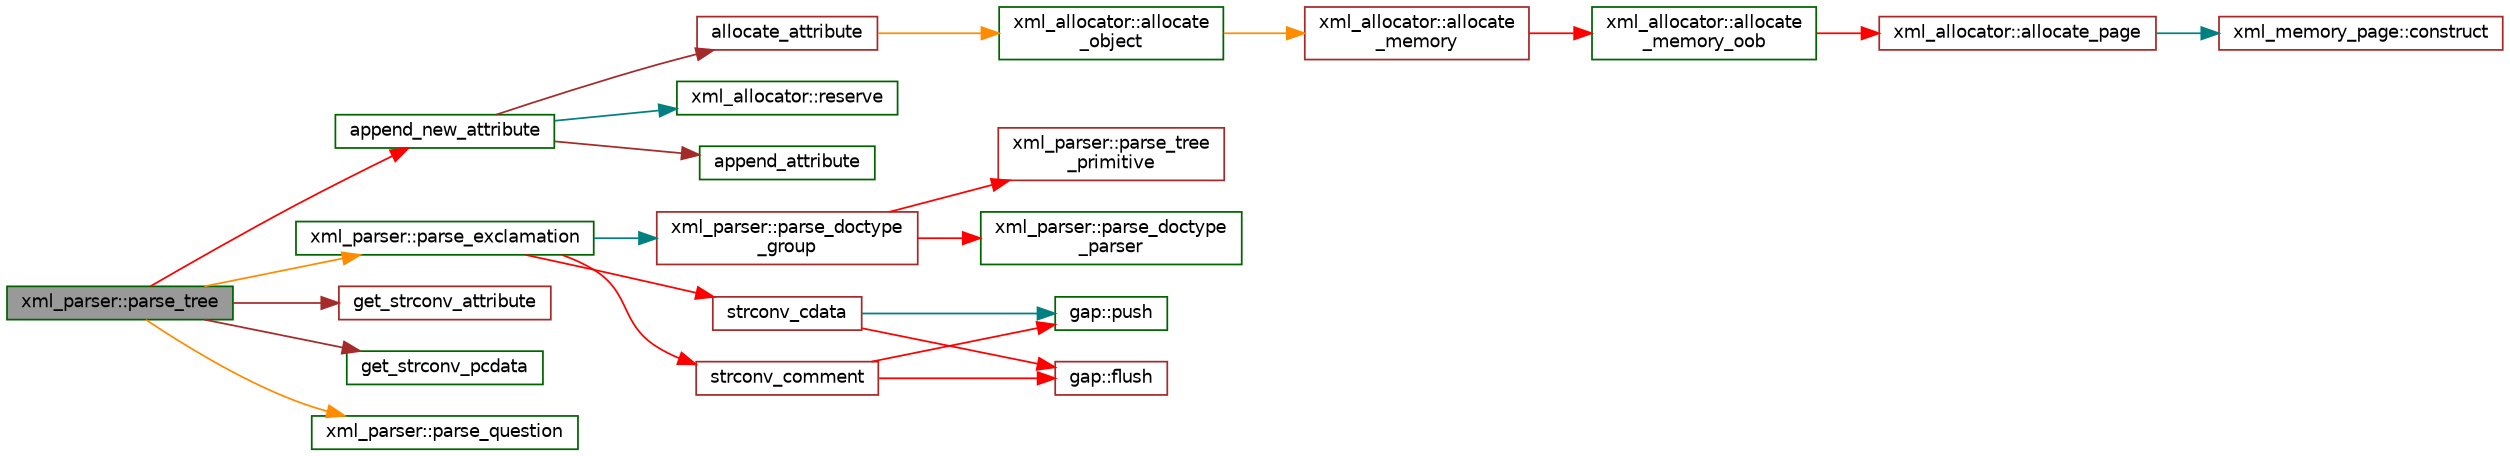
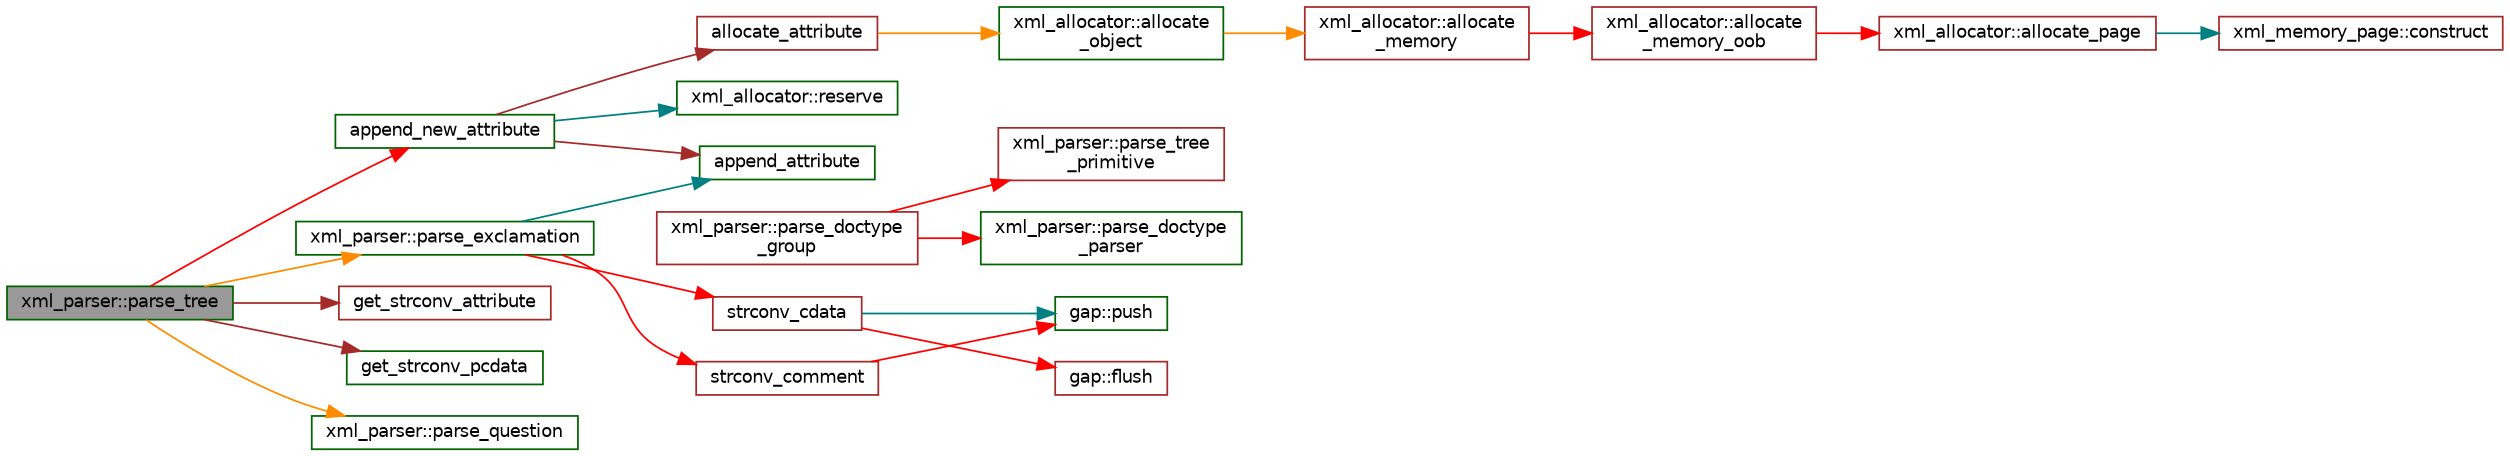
(1704, 33) -> (1704, 33)
(616, 238) -> (607, 202)
(958, 378) -> none
